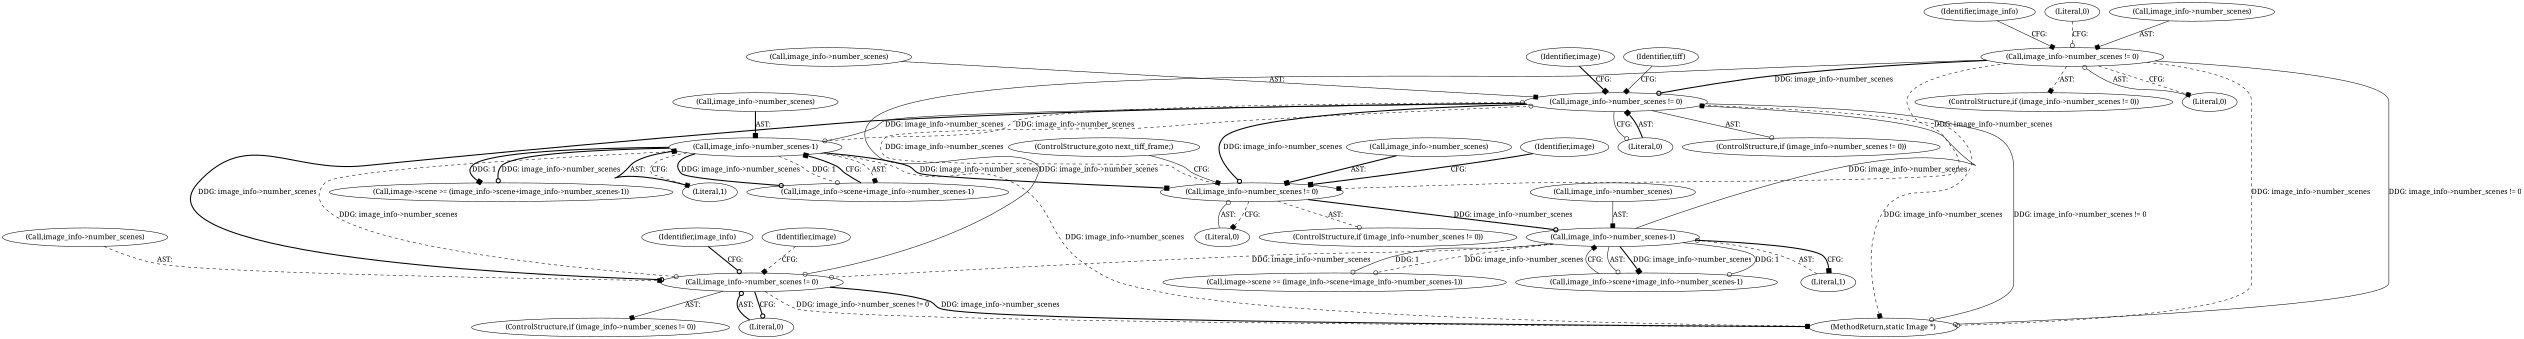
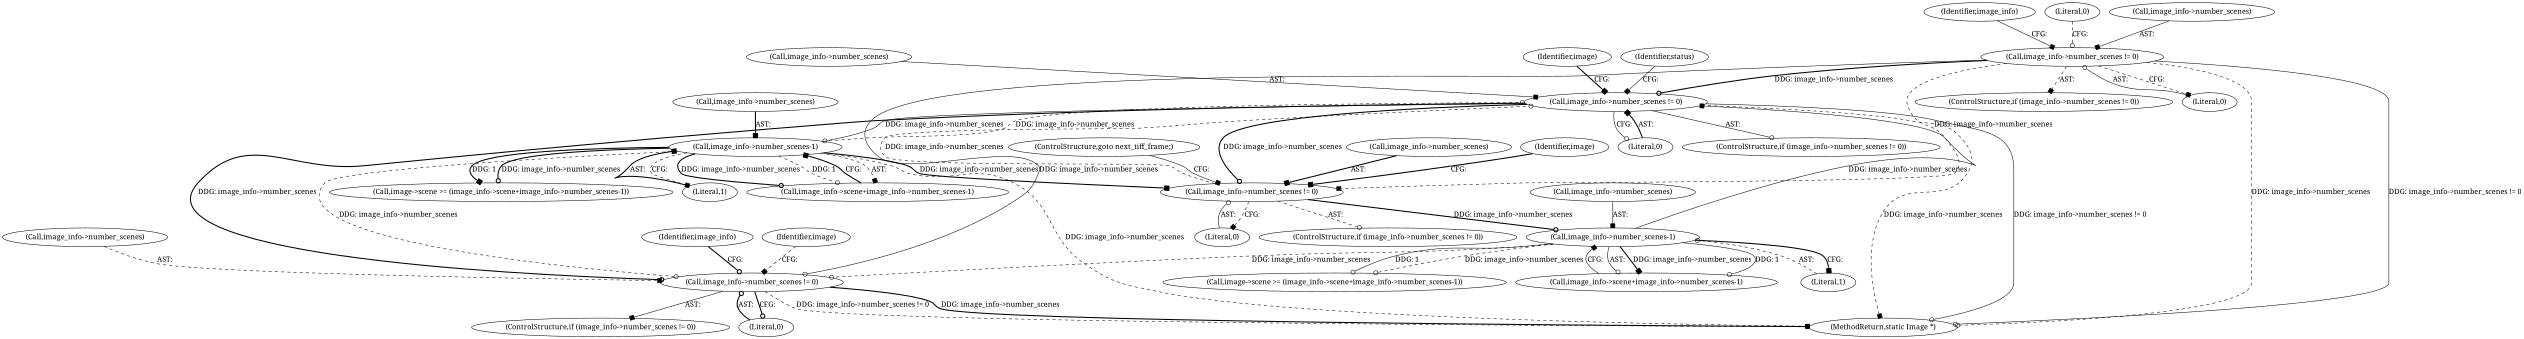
(1661, 57) -> (1665, 57)
